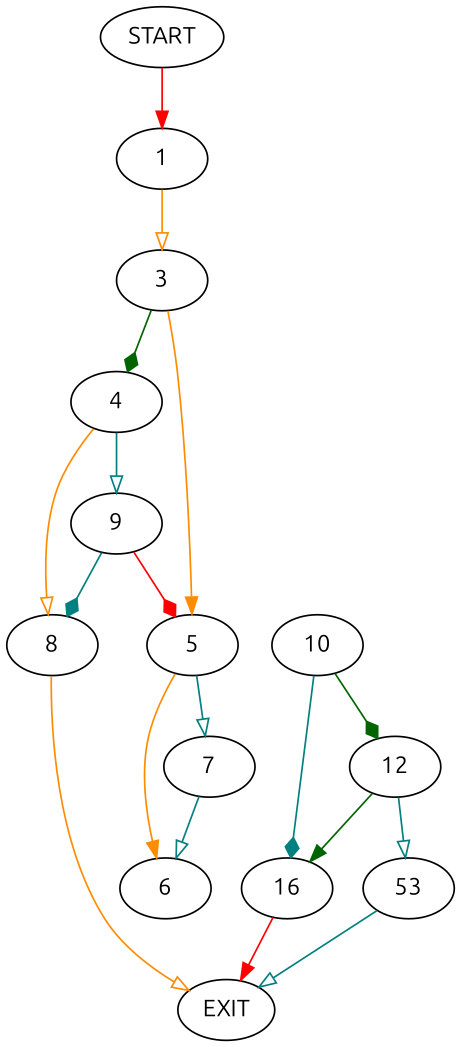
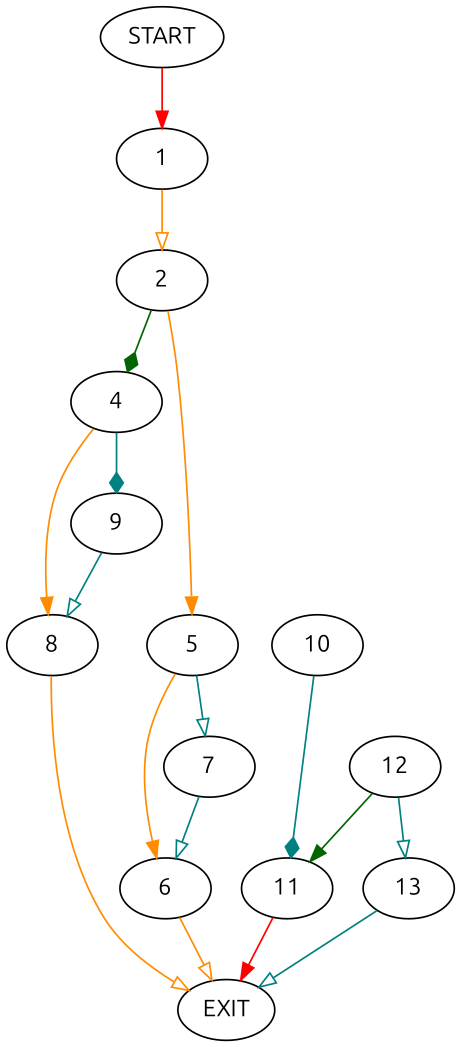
(162, 280) -> (162, 280)
(117, 454) -> (117, 454)
(52, 508) -> (52, 508)
(149, 576) -> none
(89, 577) -> (89, 577)
(351, 697) -> none
(287, 888) -> (287, 888)
(409, 888) -> (409, 888)
none -> (192, 941)
